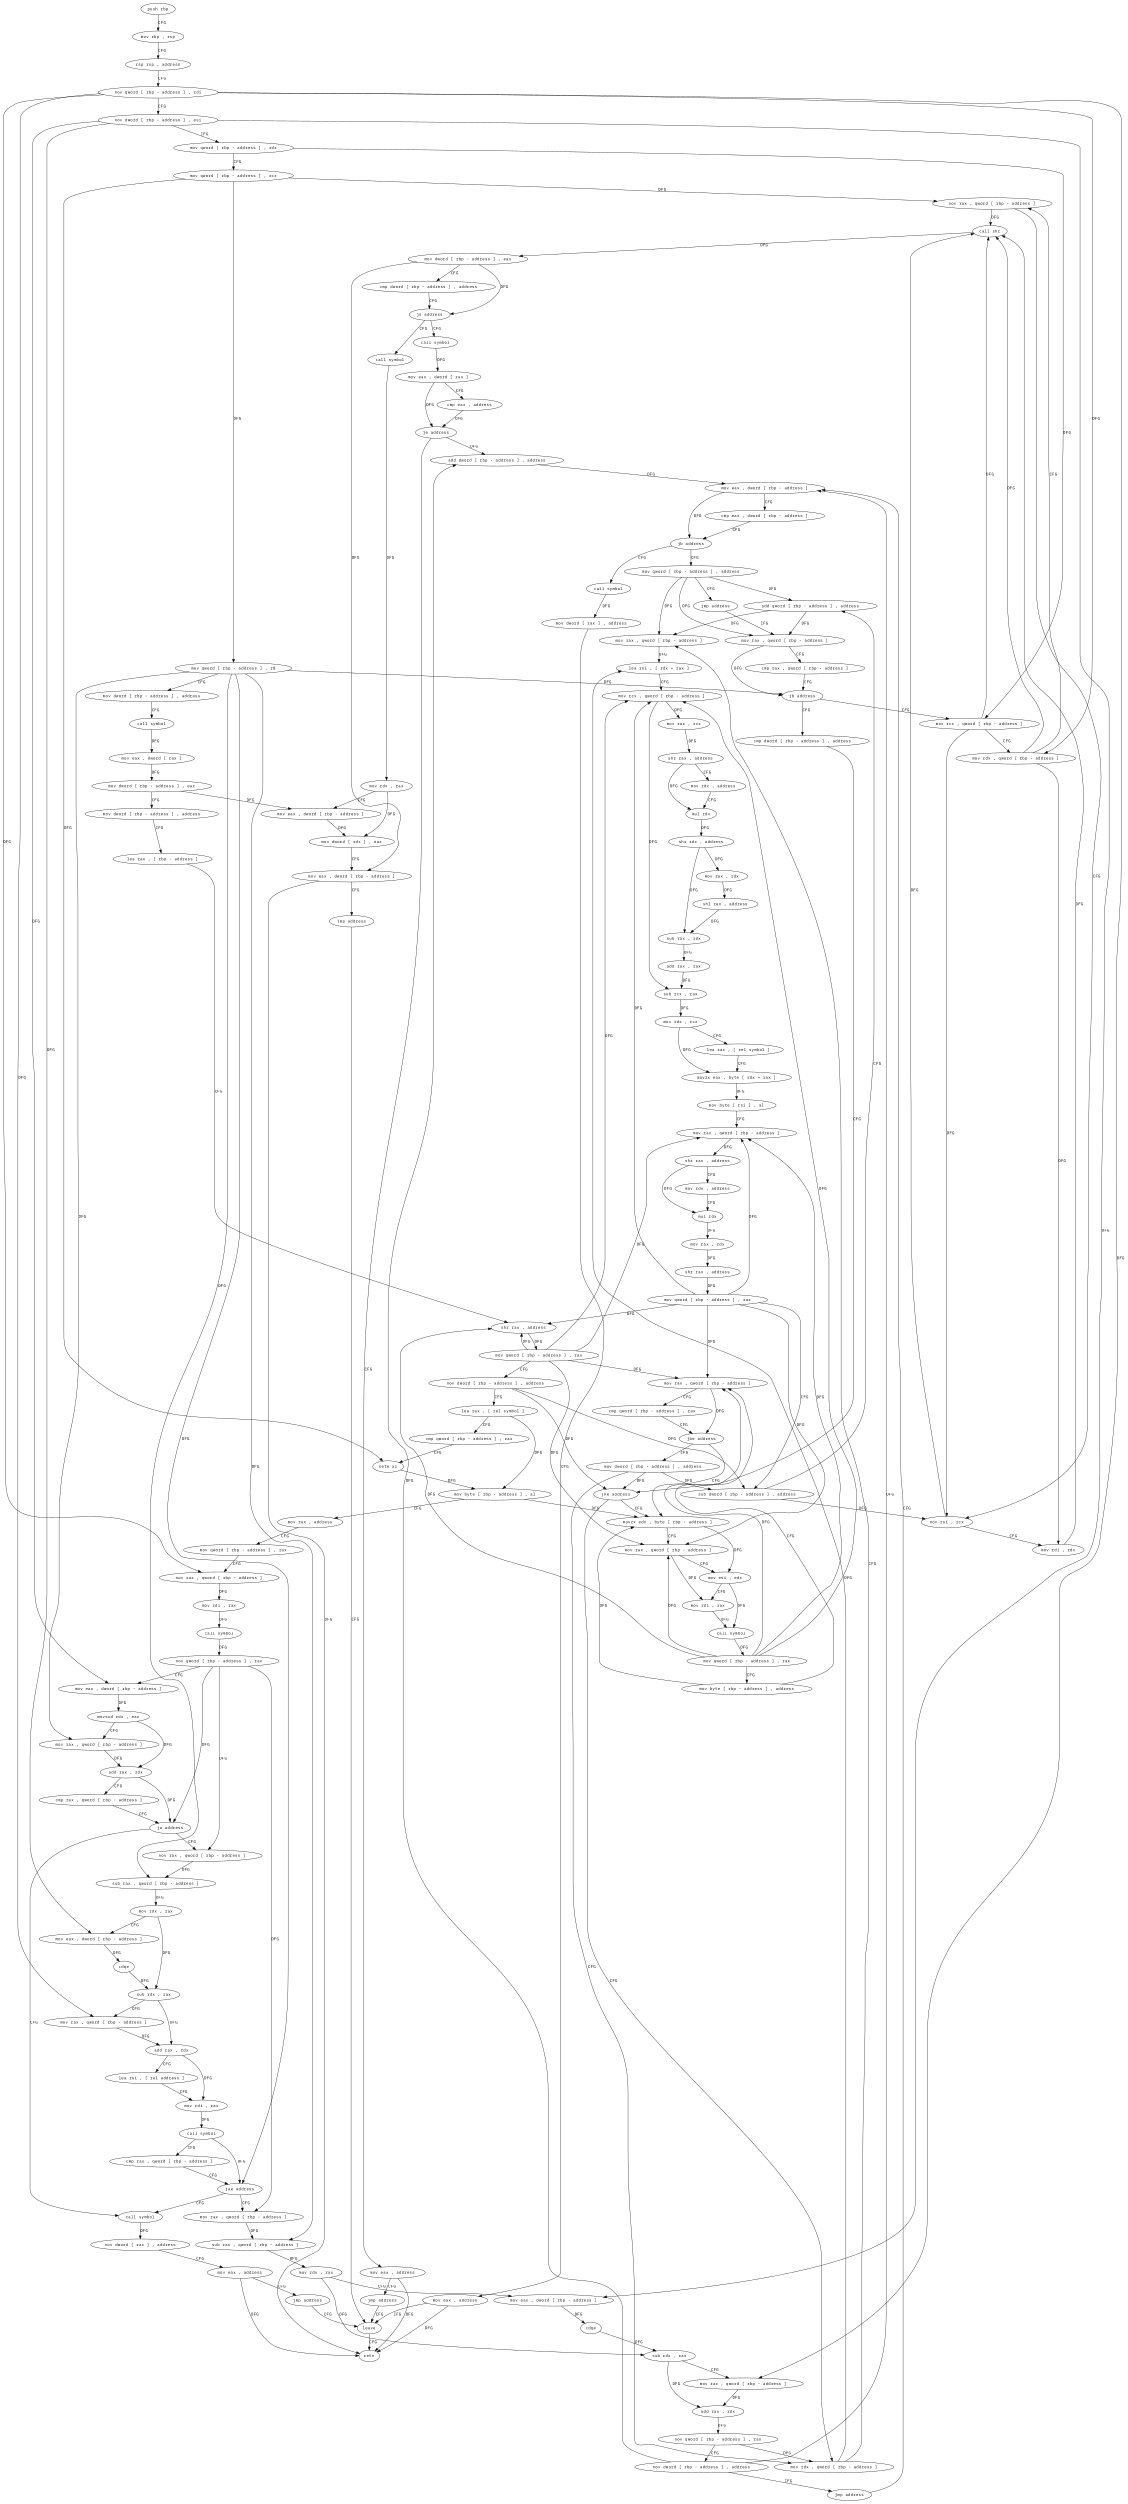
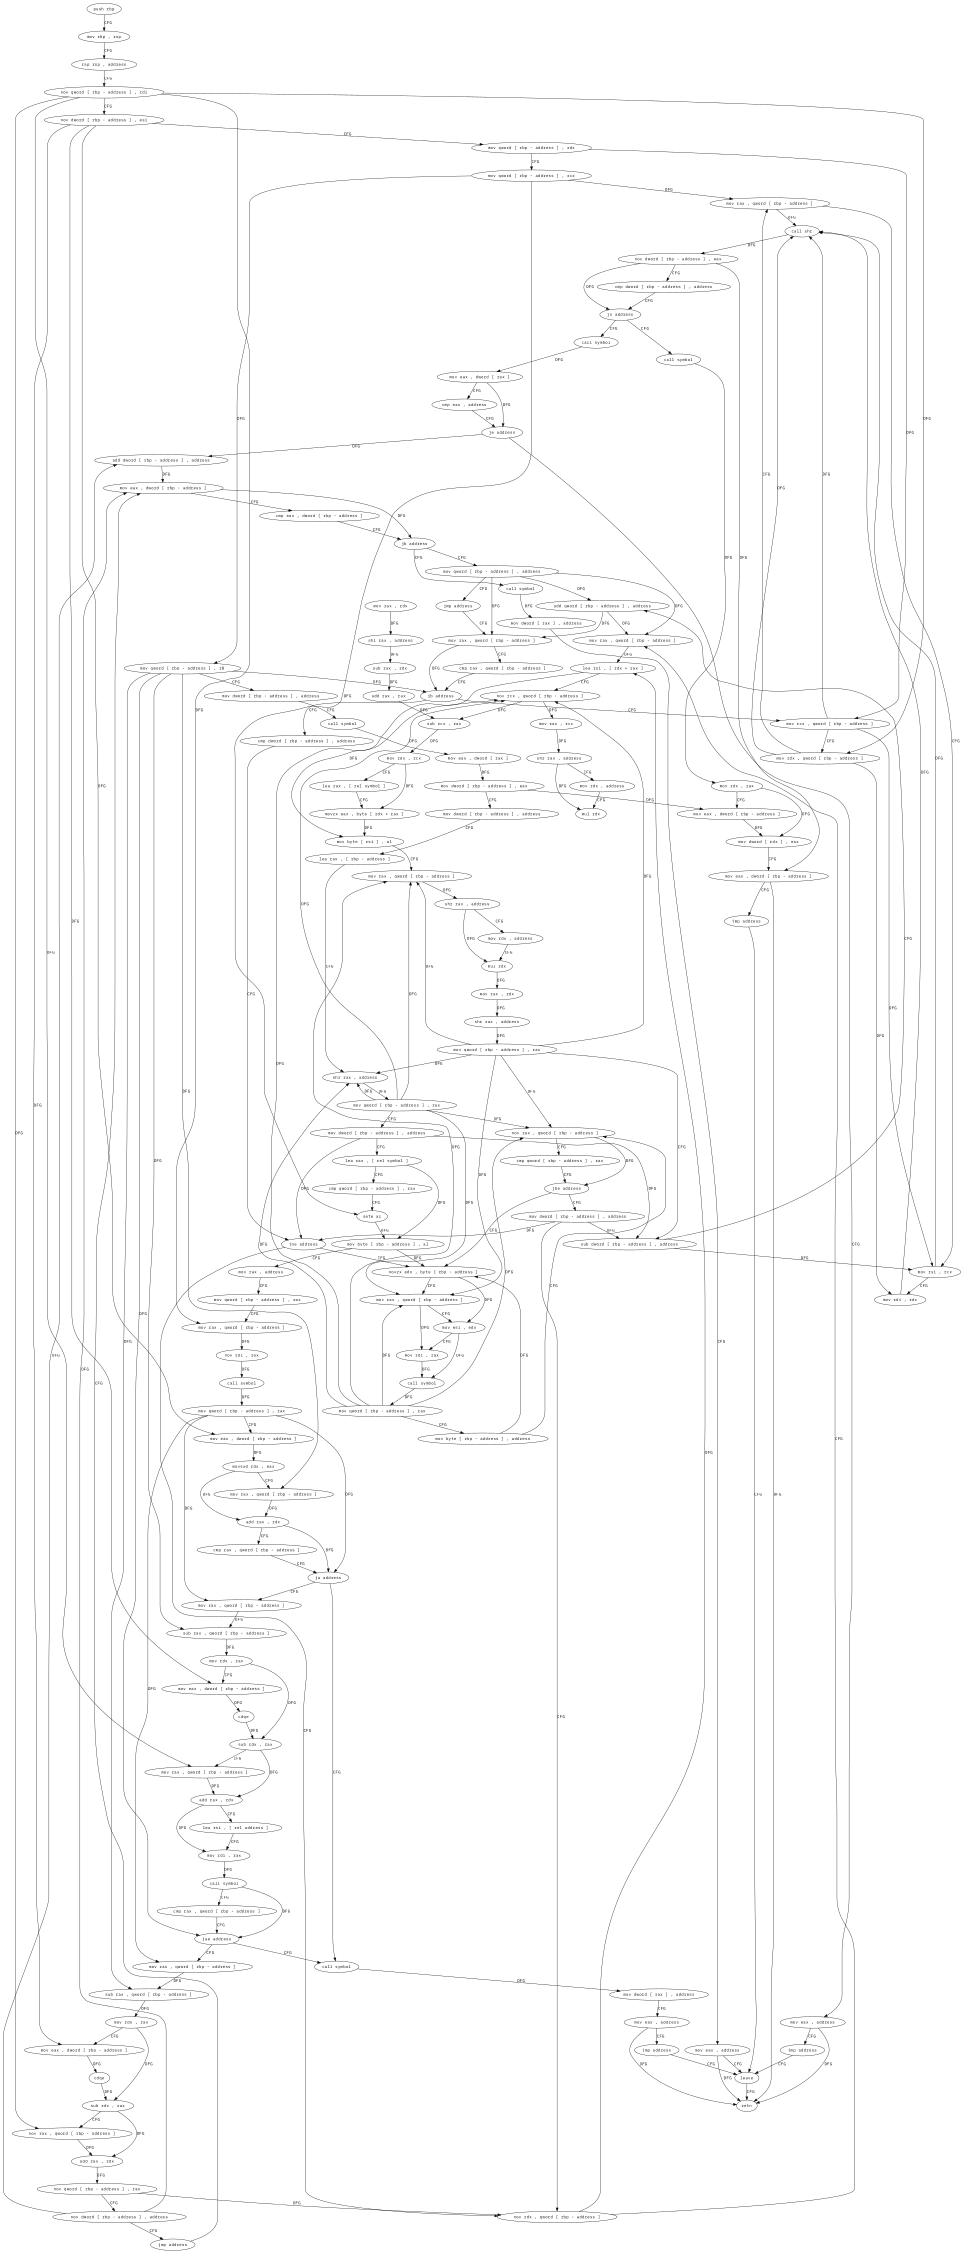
none -> (394, 722)
(701, 842) -> none
